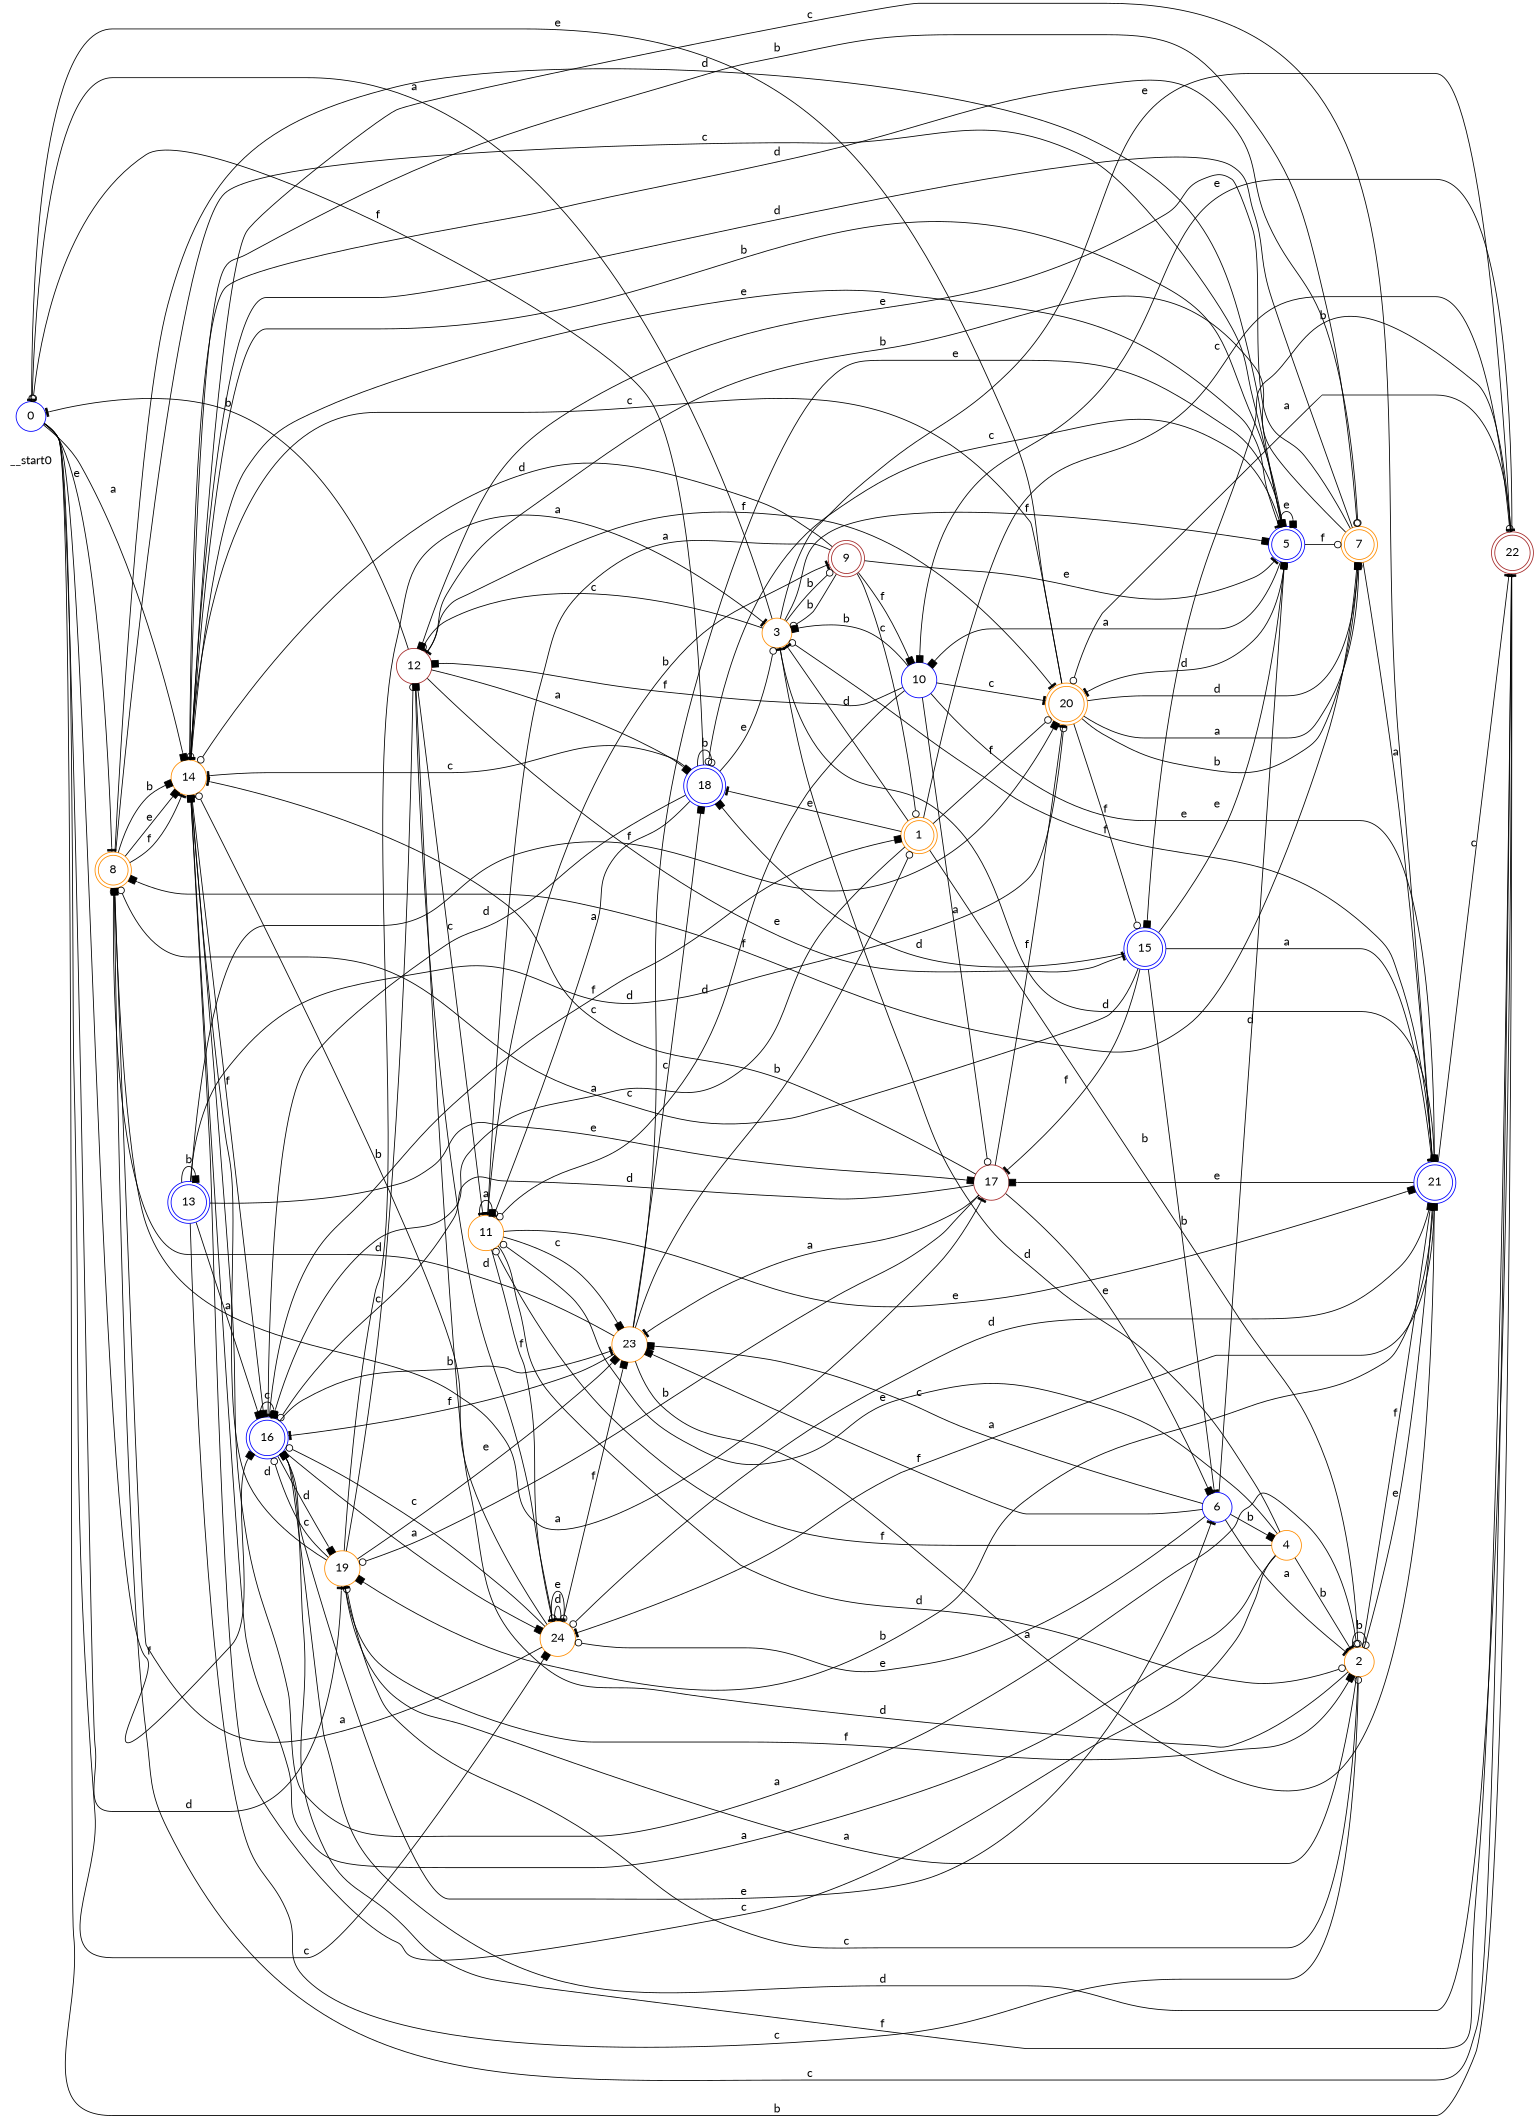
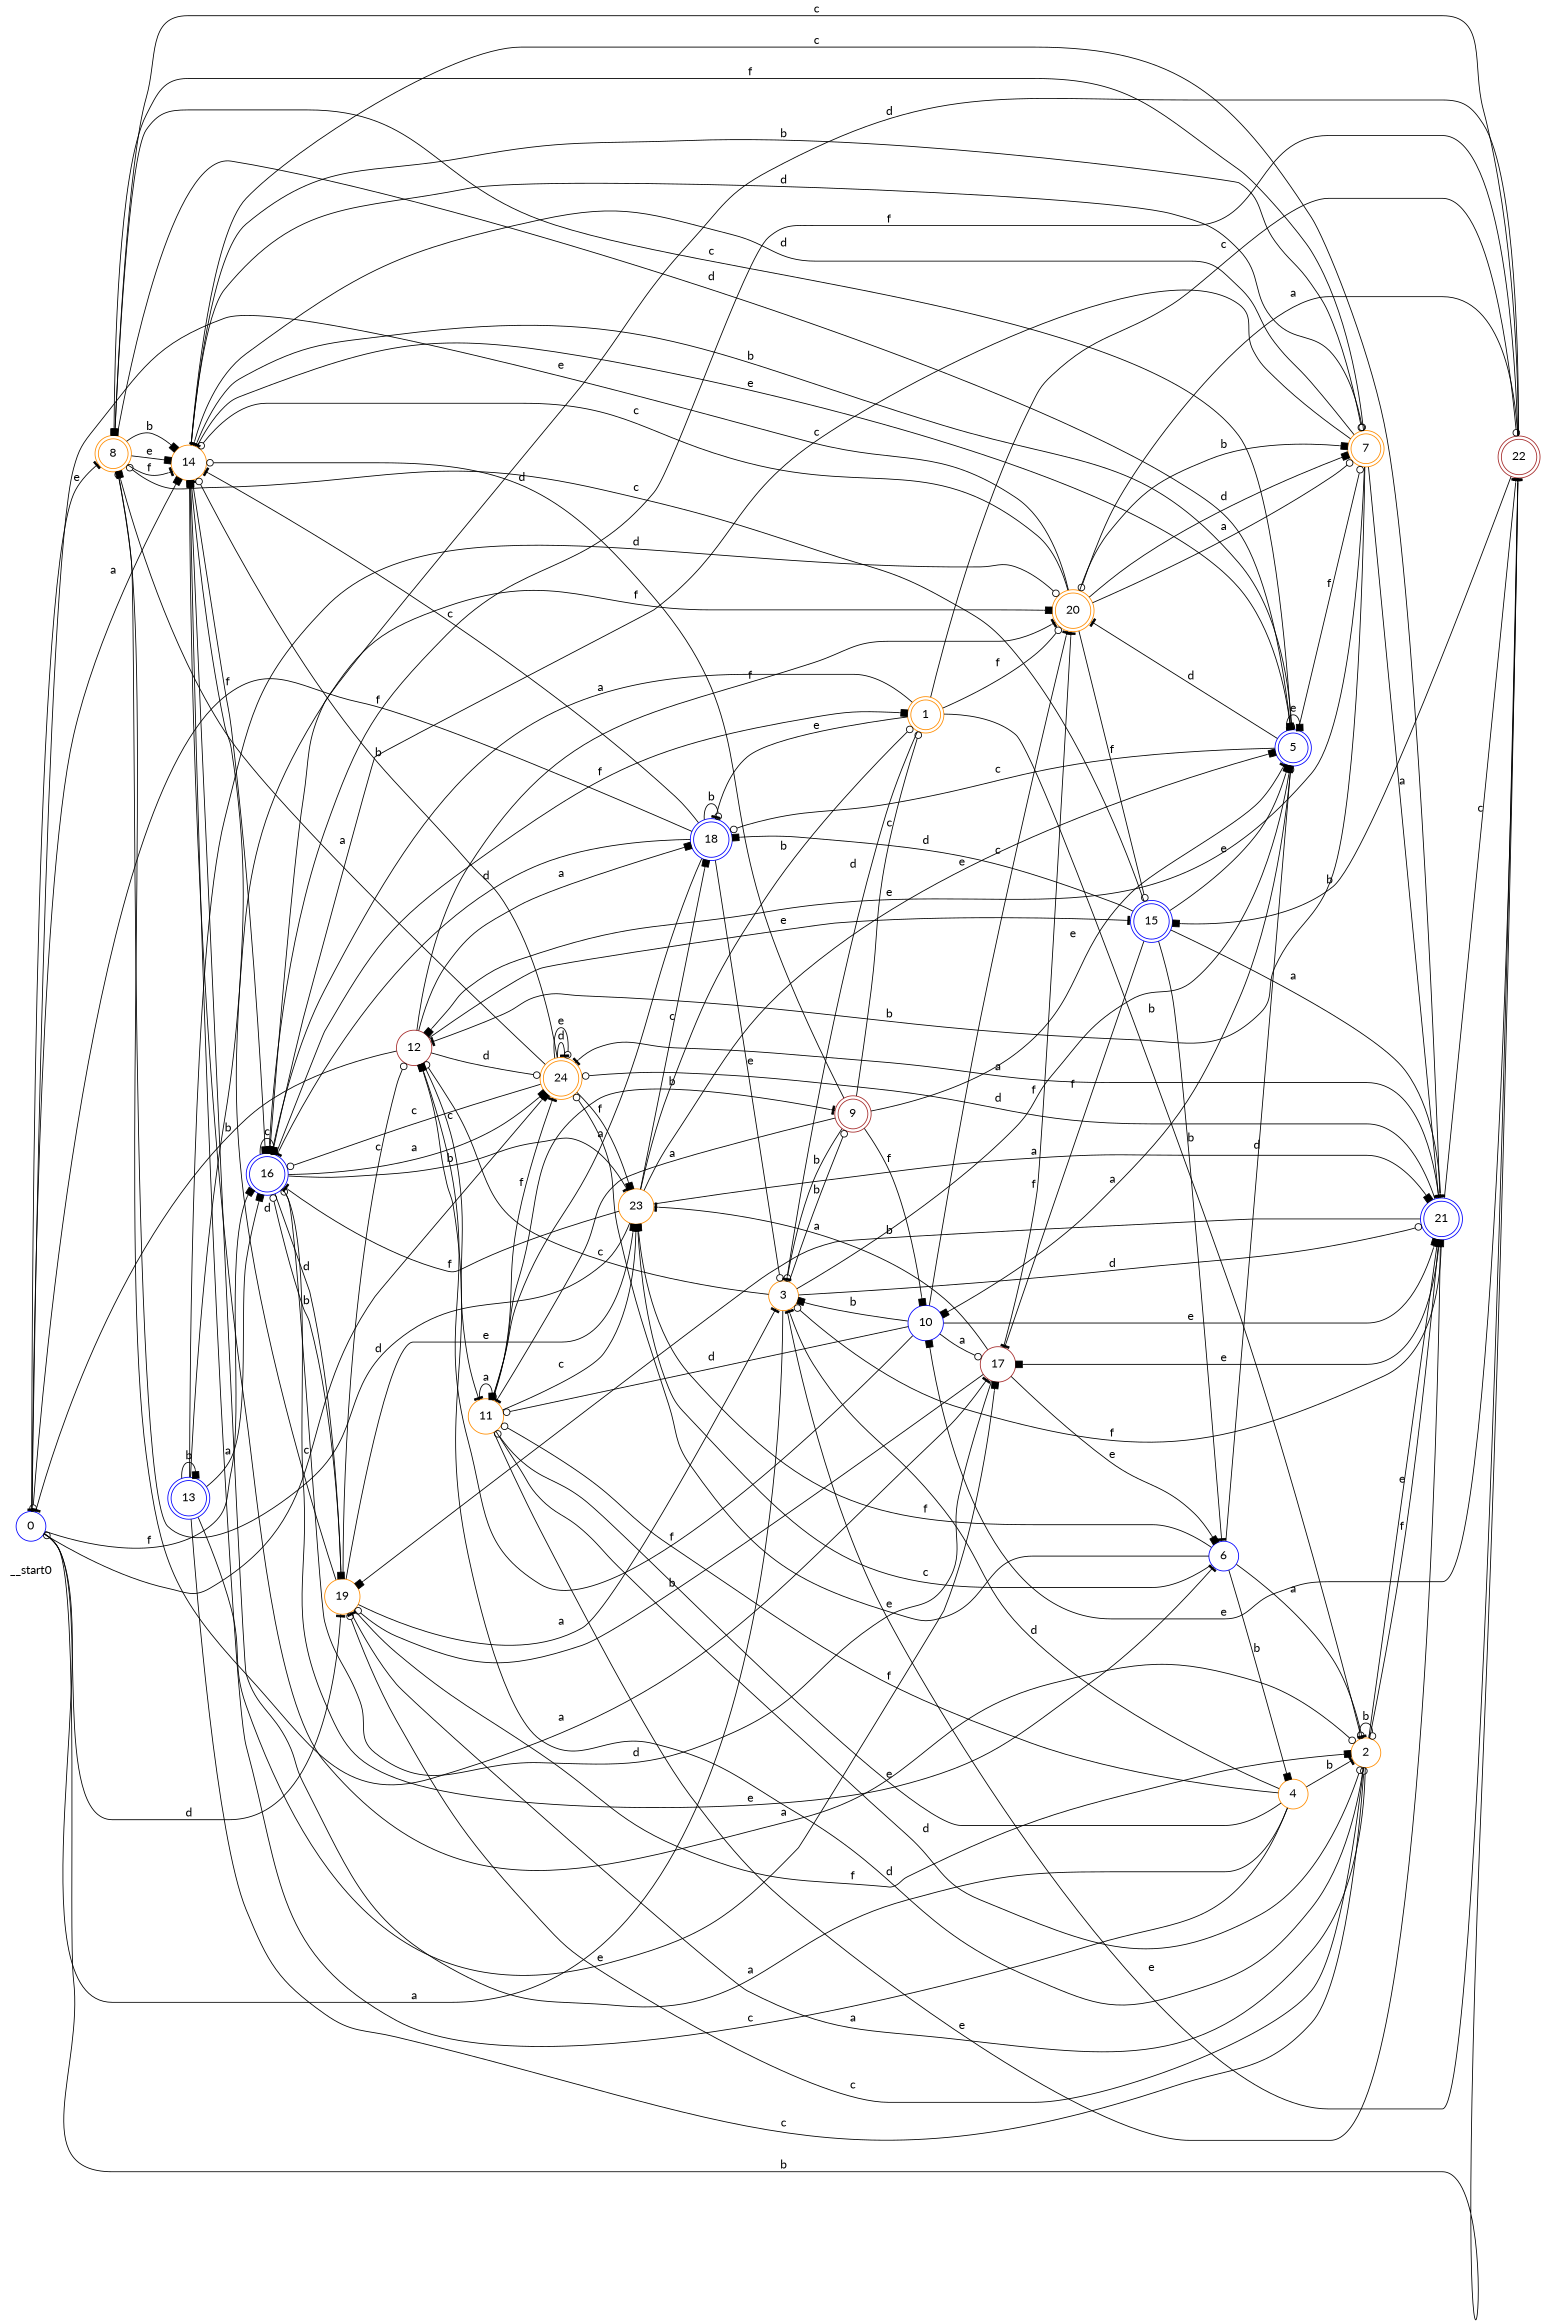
none -> (683, 585)
(590, 1016) -> none
(306, 1523) -> (306, 1301)
(558, 1639) -> (561, 1078)
